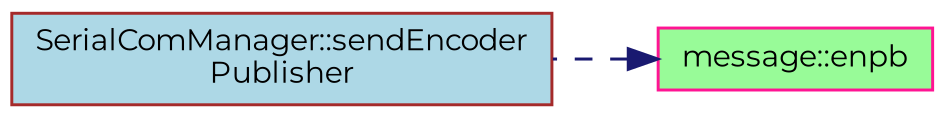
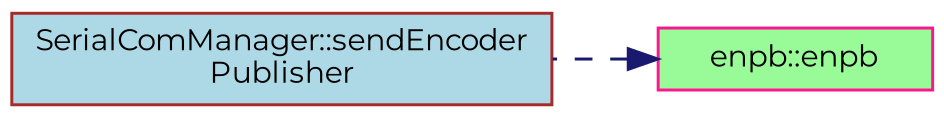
(795, 59) -> (795, 59)
